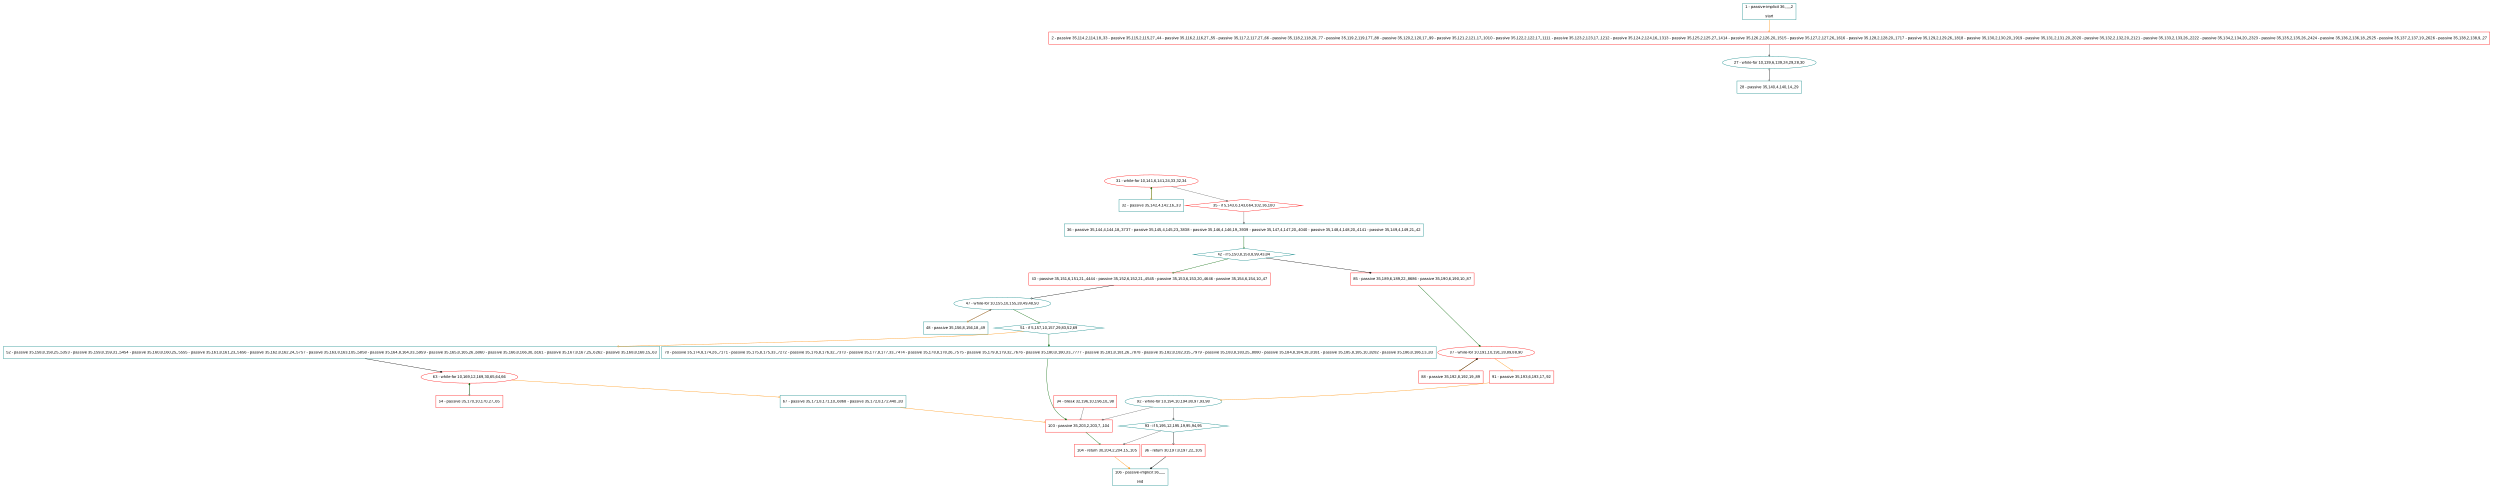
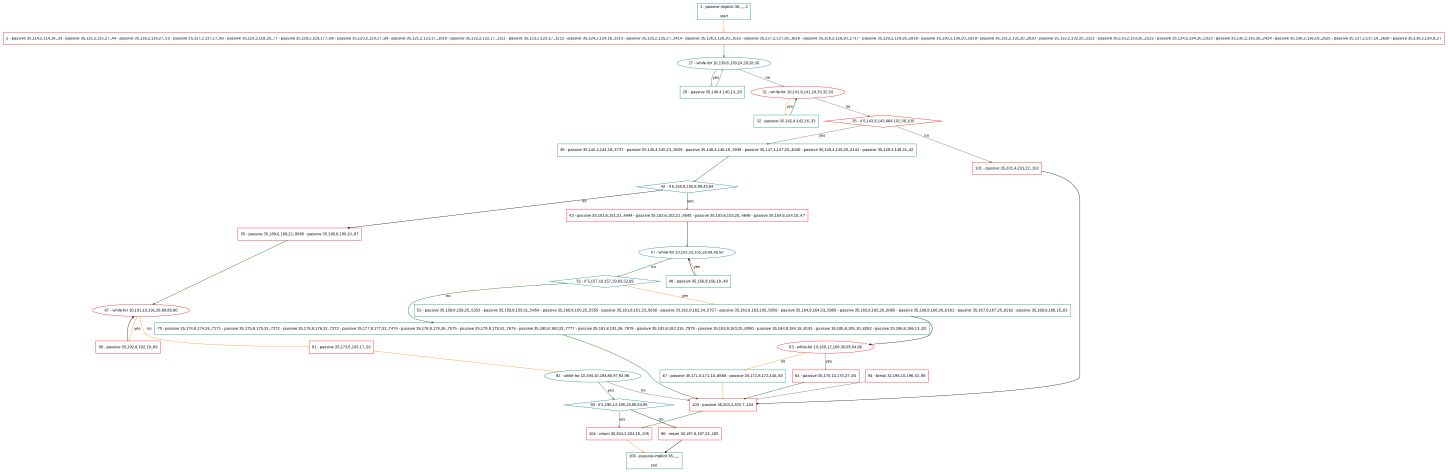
none -> (760, 77)
none -> (1007, 168)
(978, 316) -> (692, 268)
(1522, 377) -> (341, 347)
(469, 390) -> (775, 390)
